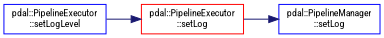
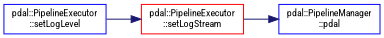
(192, 19) -> (192, 19)
(329, 19) -> (329, 19)
